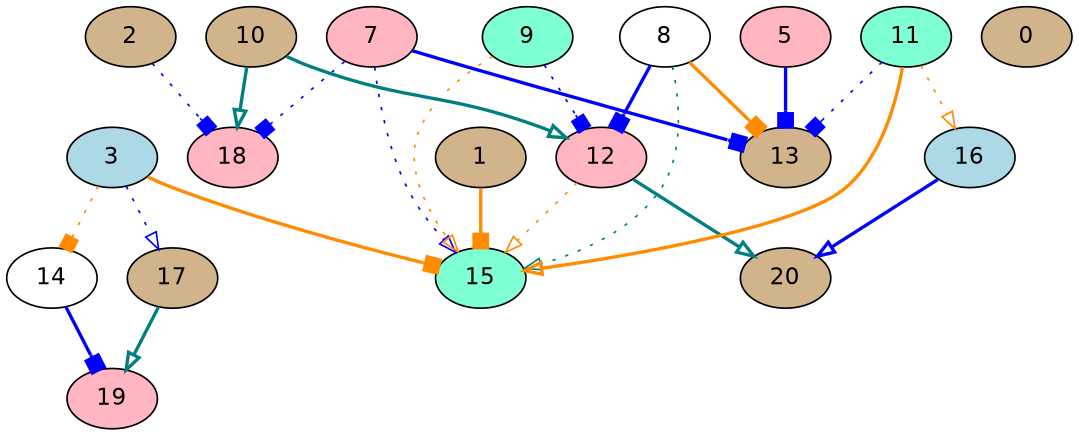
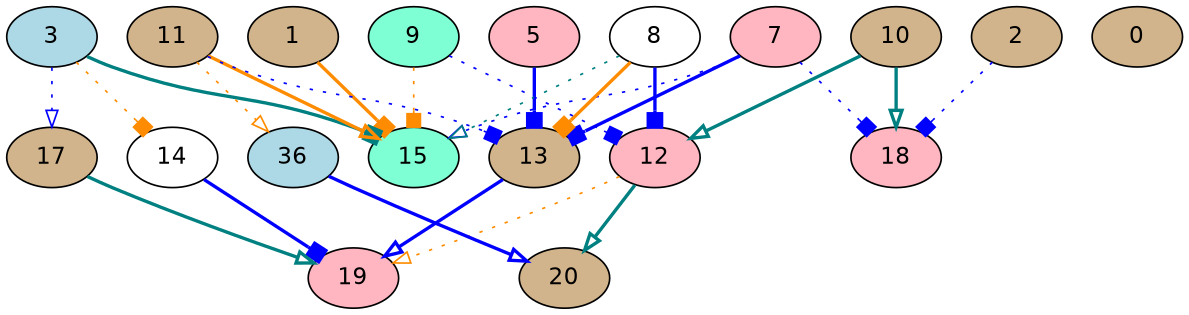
(906, 37) -> (173, 37)
(418, 135) -> (414, 89)
(970, 157) -> (293, 157)
(547, 212) -> (515, 219)
none -> (451, 213)
(283, 225) -> (210, 93)
